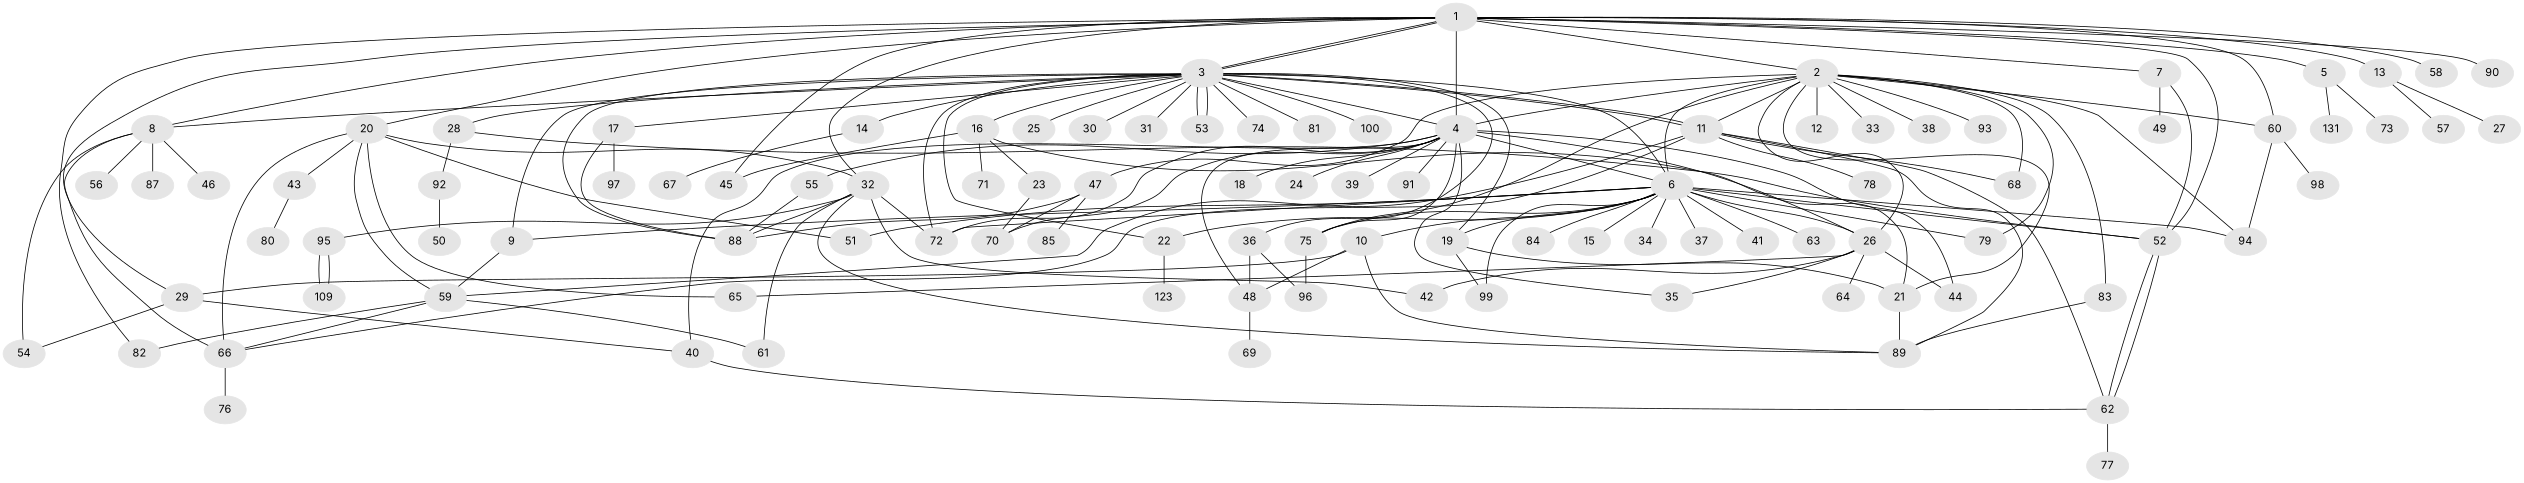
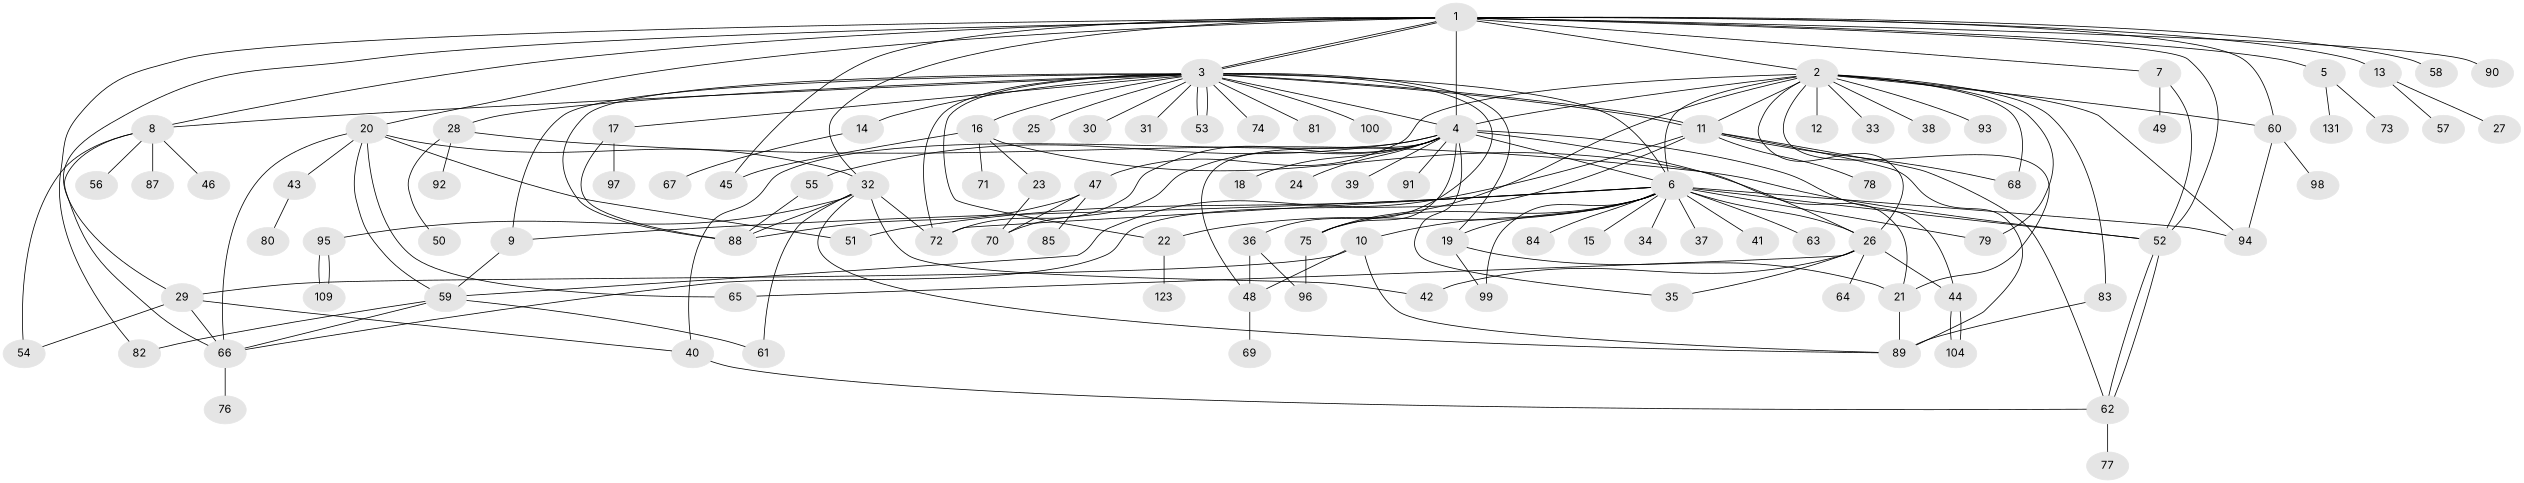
(439, 214) -> (408, 181)
none -> (204, 326)
none -> (1956, 354)
